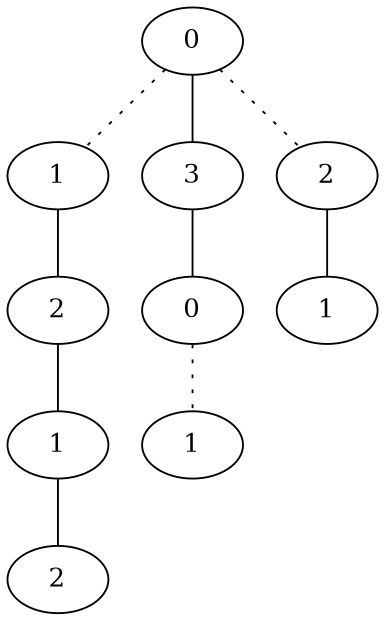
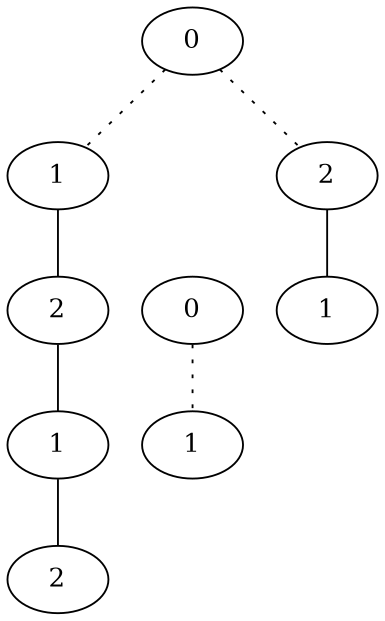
(193, 176) -> none
